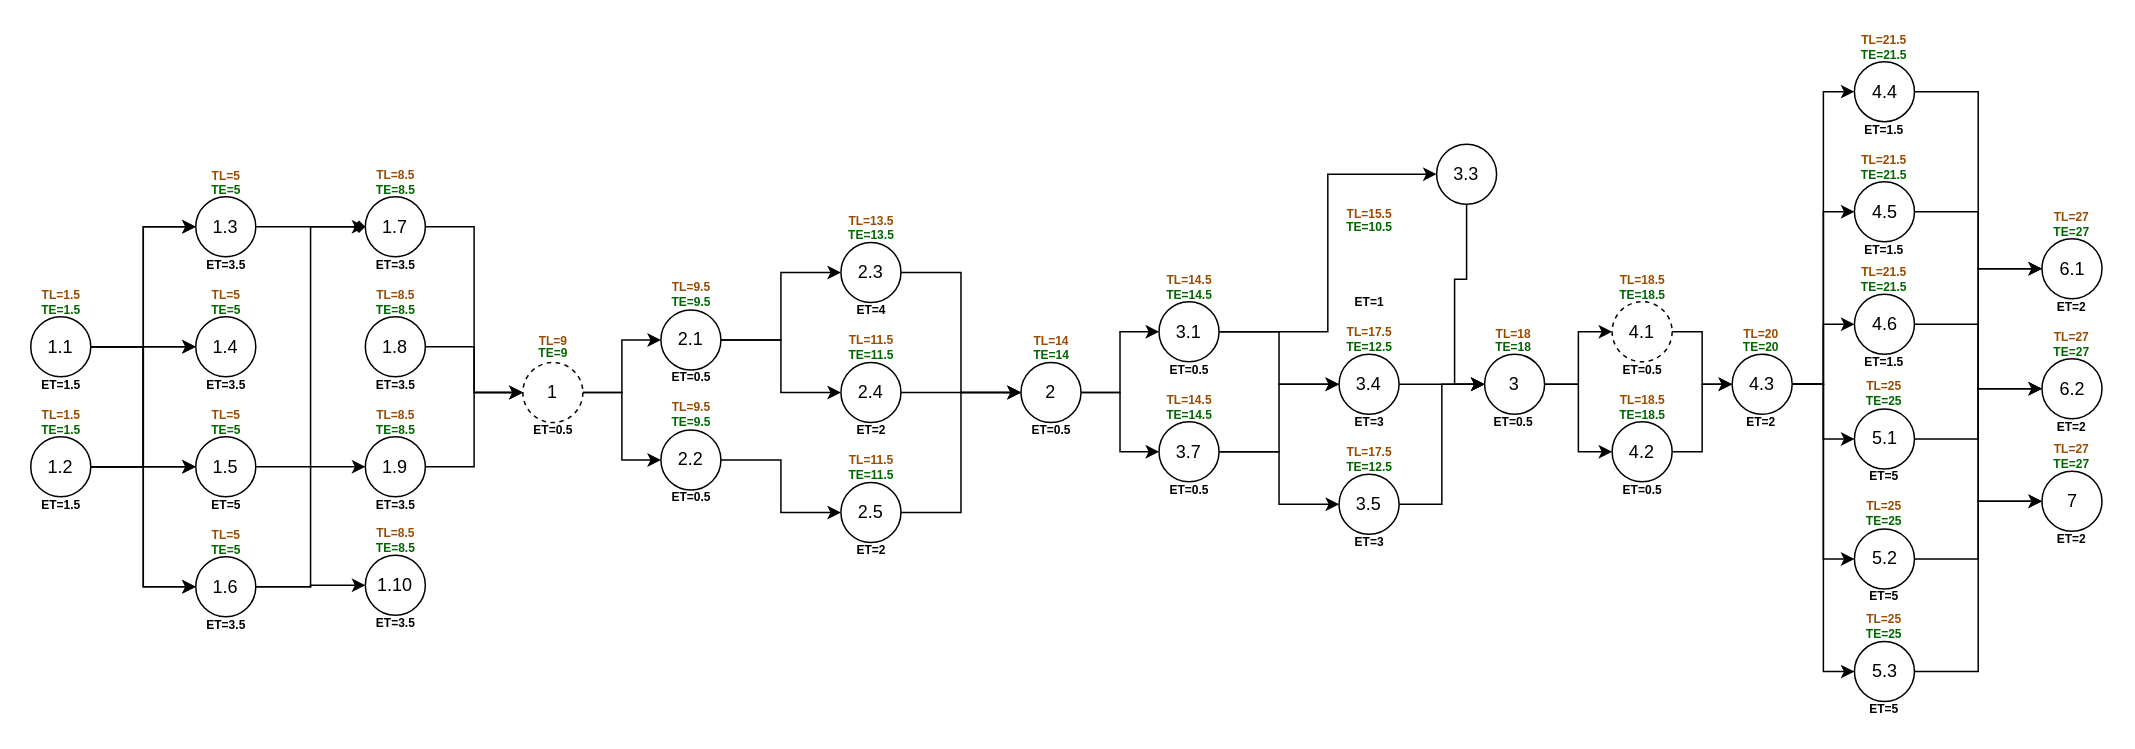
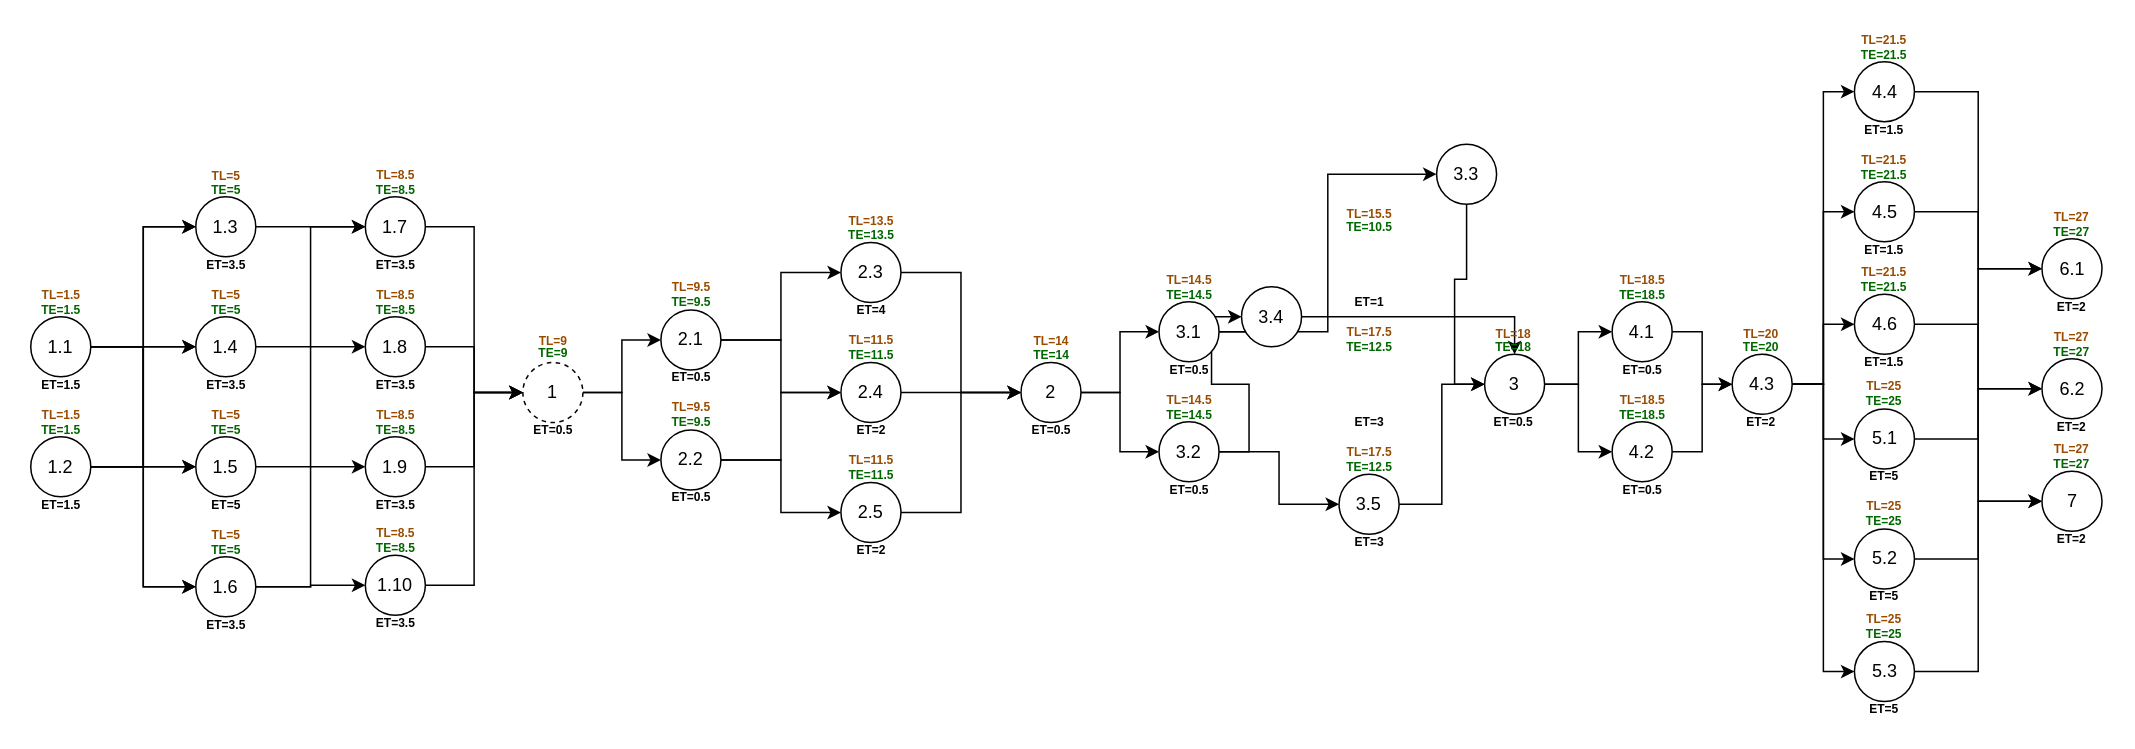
(1642, 332) -> (1642, 332)
(311, 345) -> (311, 345)
none -> (305, 347)
(1369, 384) -> (1271, 317)
none -> (781, 427)
(1189, 452) -> (1189, 452)
none -> (474, 551)
